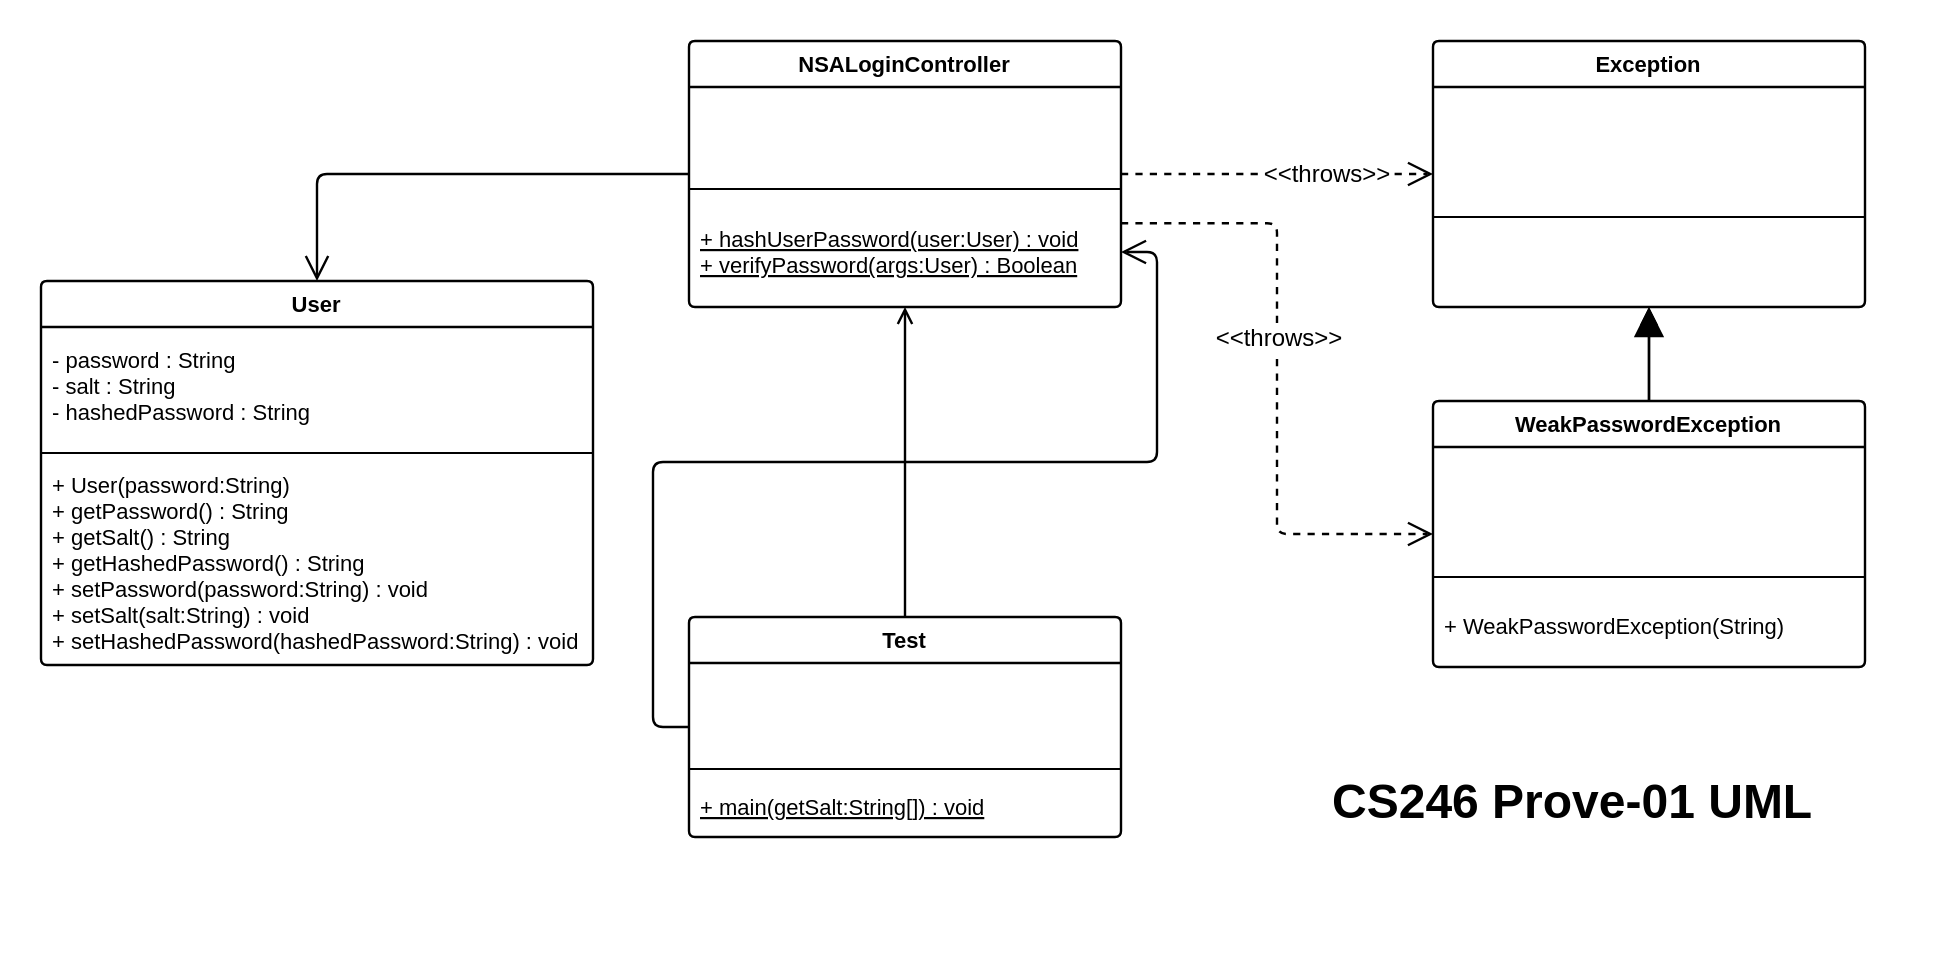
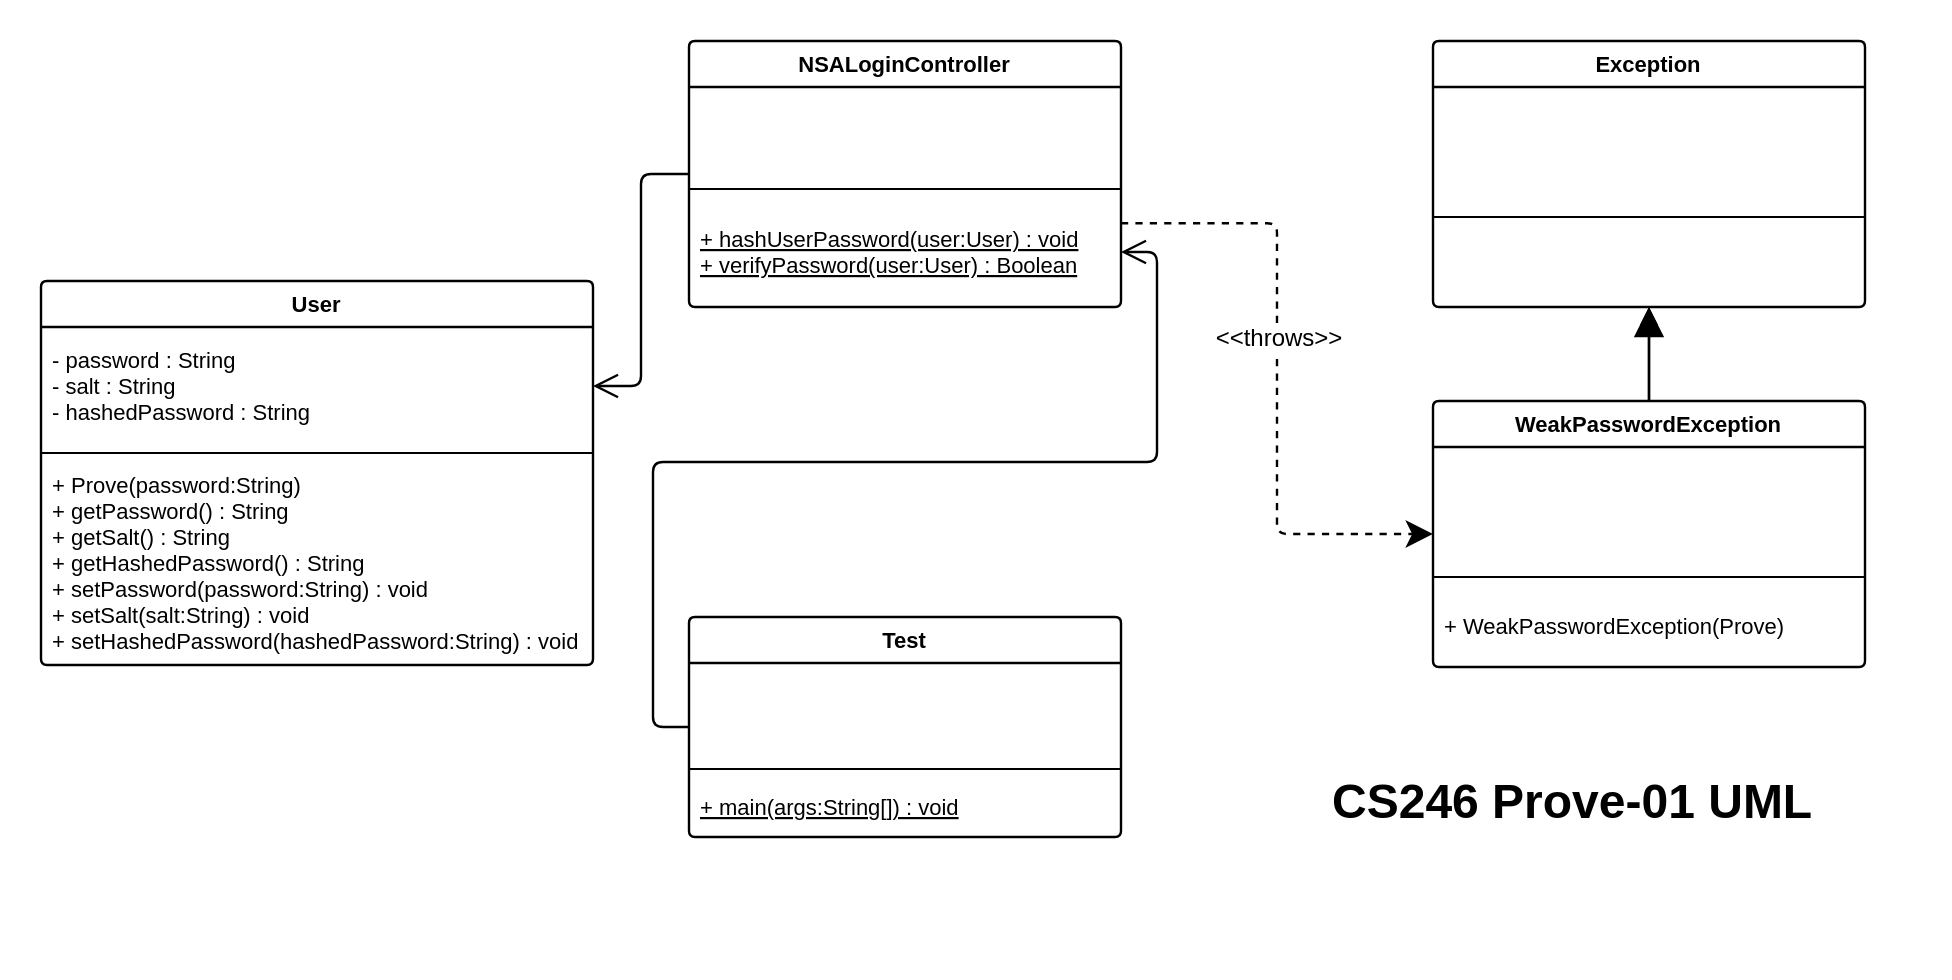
(437, 174) -> (641, 297)
(1273, 174) -> none
(905, 240) -> (905, 240)
(905, 466) -> none
(185, 486) -> (191, 486)
(1417, 534) -> (1412, 534)
(1626, 627) -> (1623, 627)
(865, 808) -> (850, 808)
